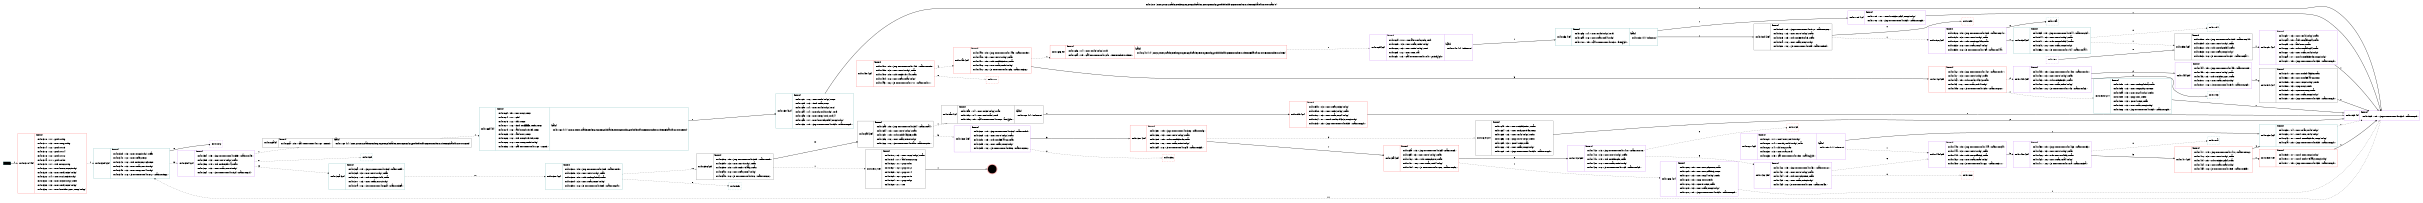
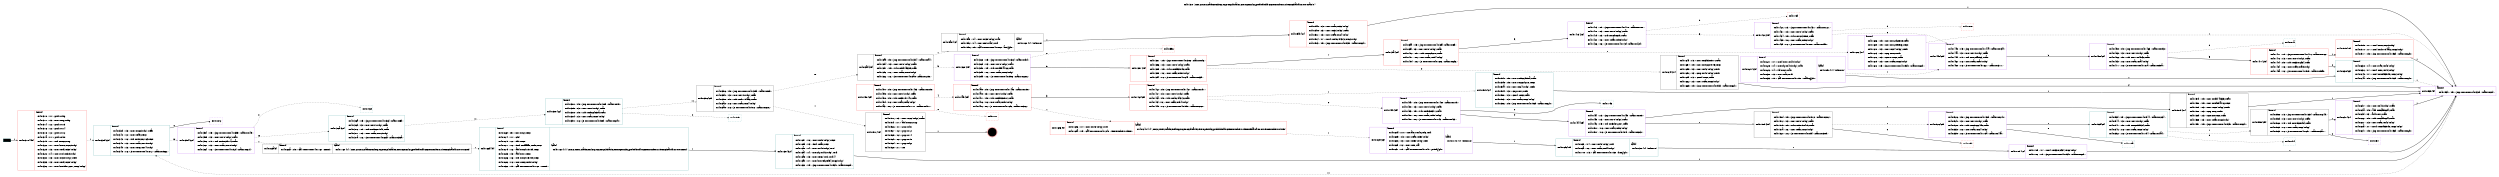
(1705, 37) -> (1699, 124)
(2116, 55) -> (2348, 138)
(815, 151) -> (815, 83)
